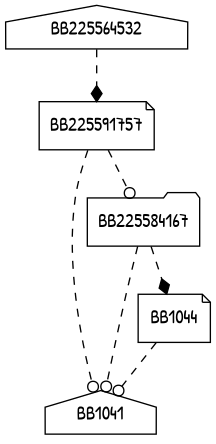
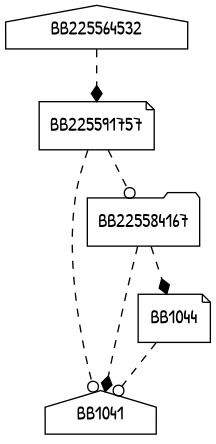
(122, 313) -> (122, 311)
